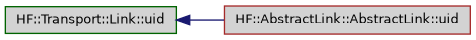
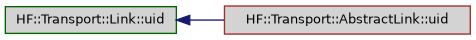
(347, 20) -> (347, 20)
